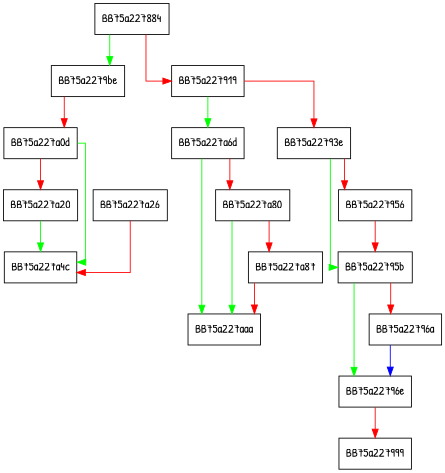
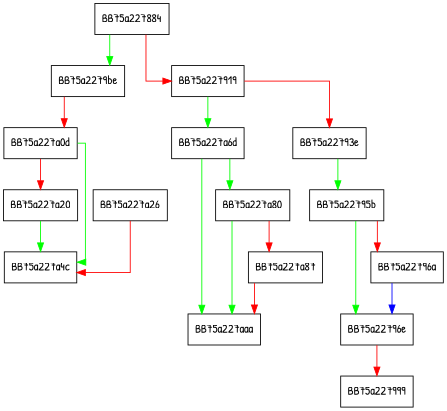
(230, 170) -> (230, 170)
(375, 205) -> none
